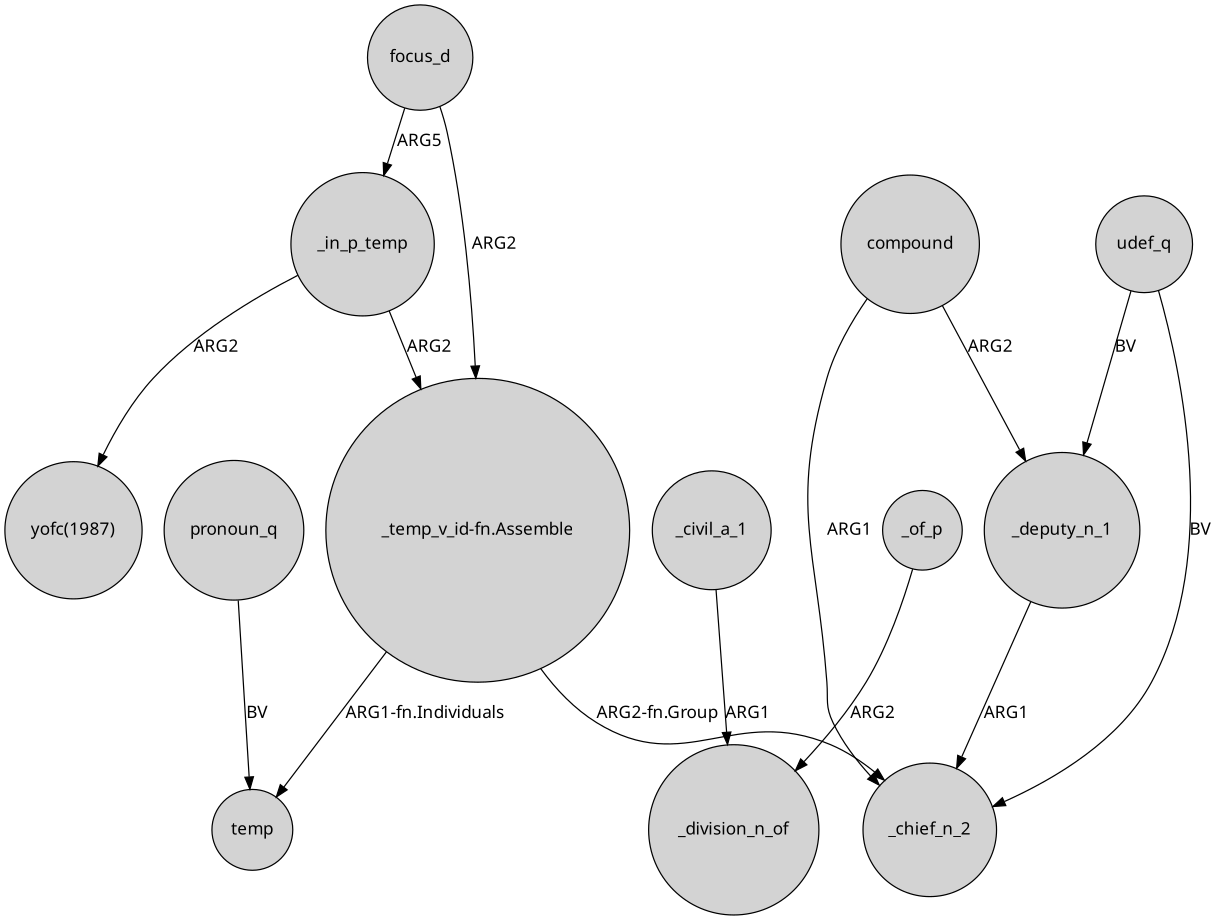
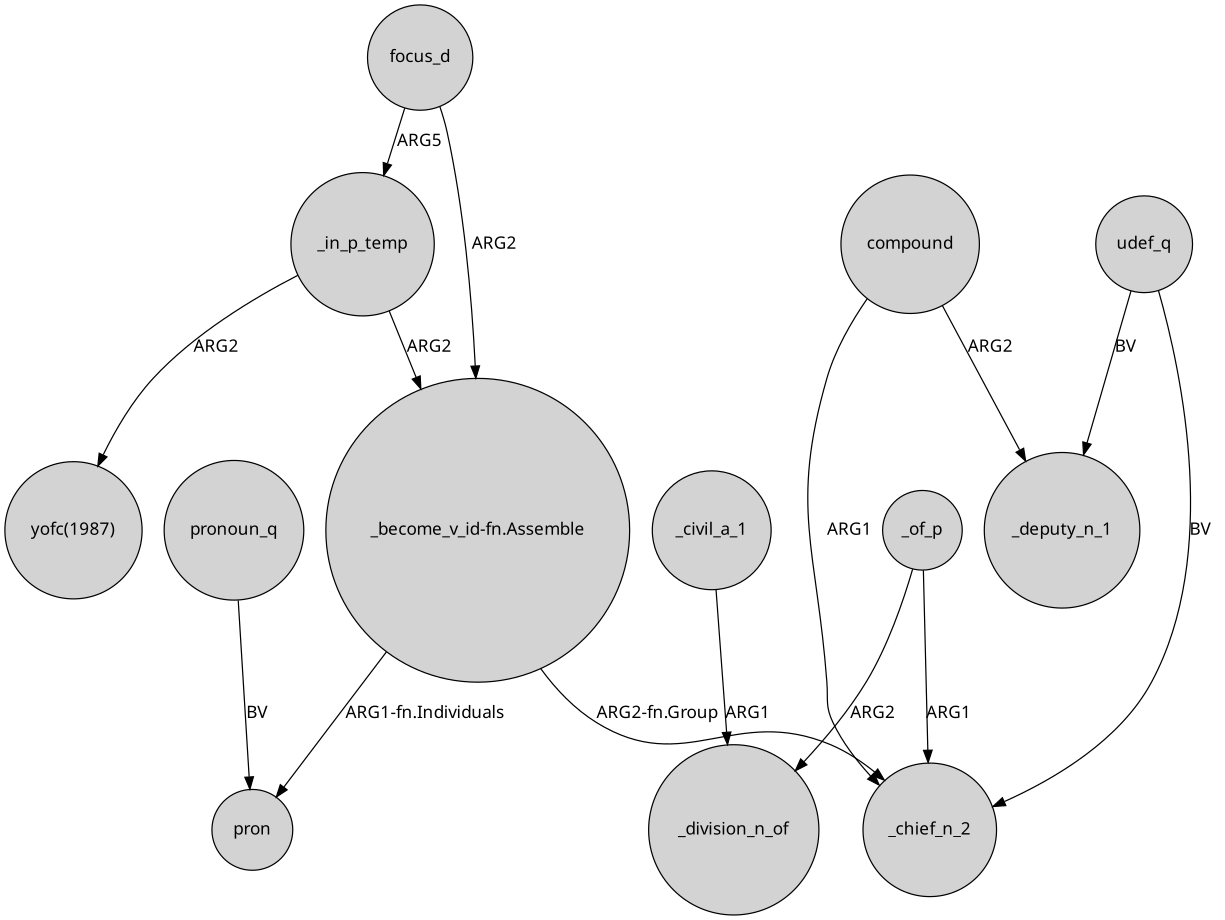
(478, 530) -> (478, 530)
(996, 679) -> (926, 660)
(252, 830) -> (252, 830)
